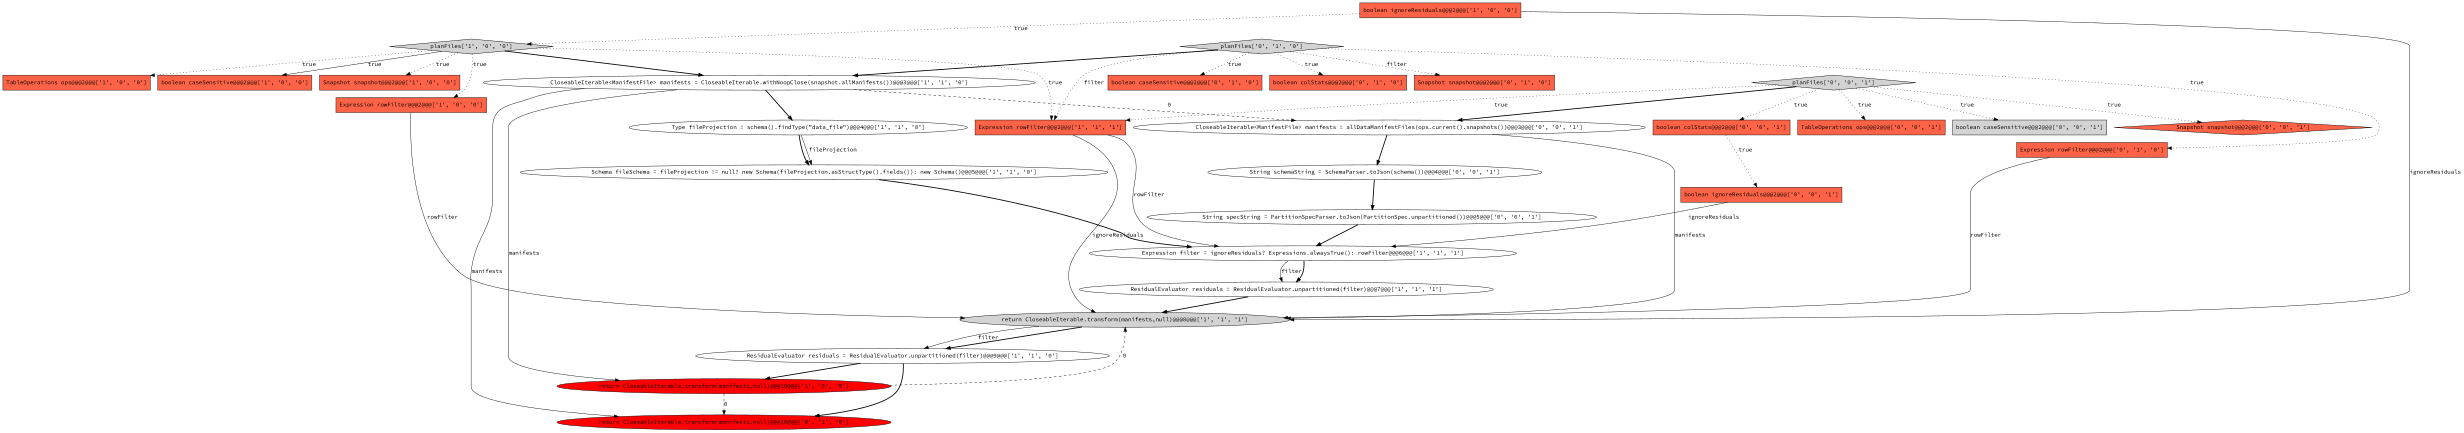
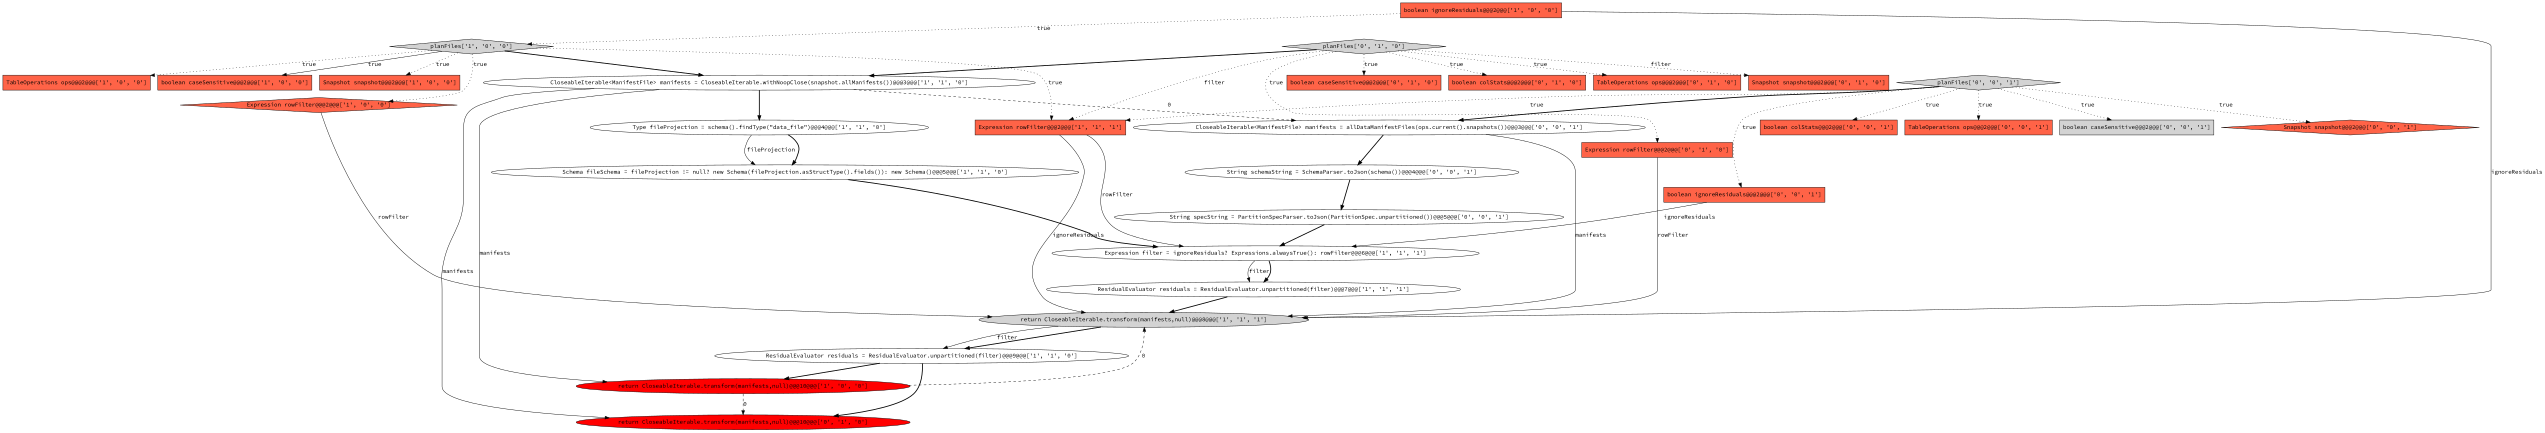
none -> (1667, 83)
(411, 105) -> (319, 105)
(1740, 159) -> (1806, 102)
